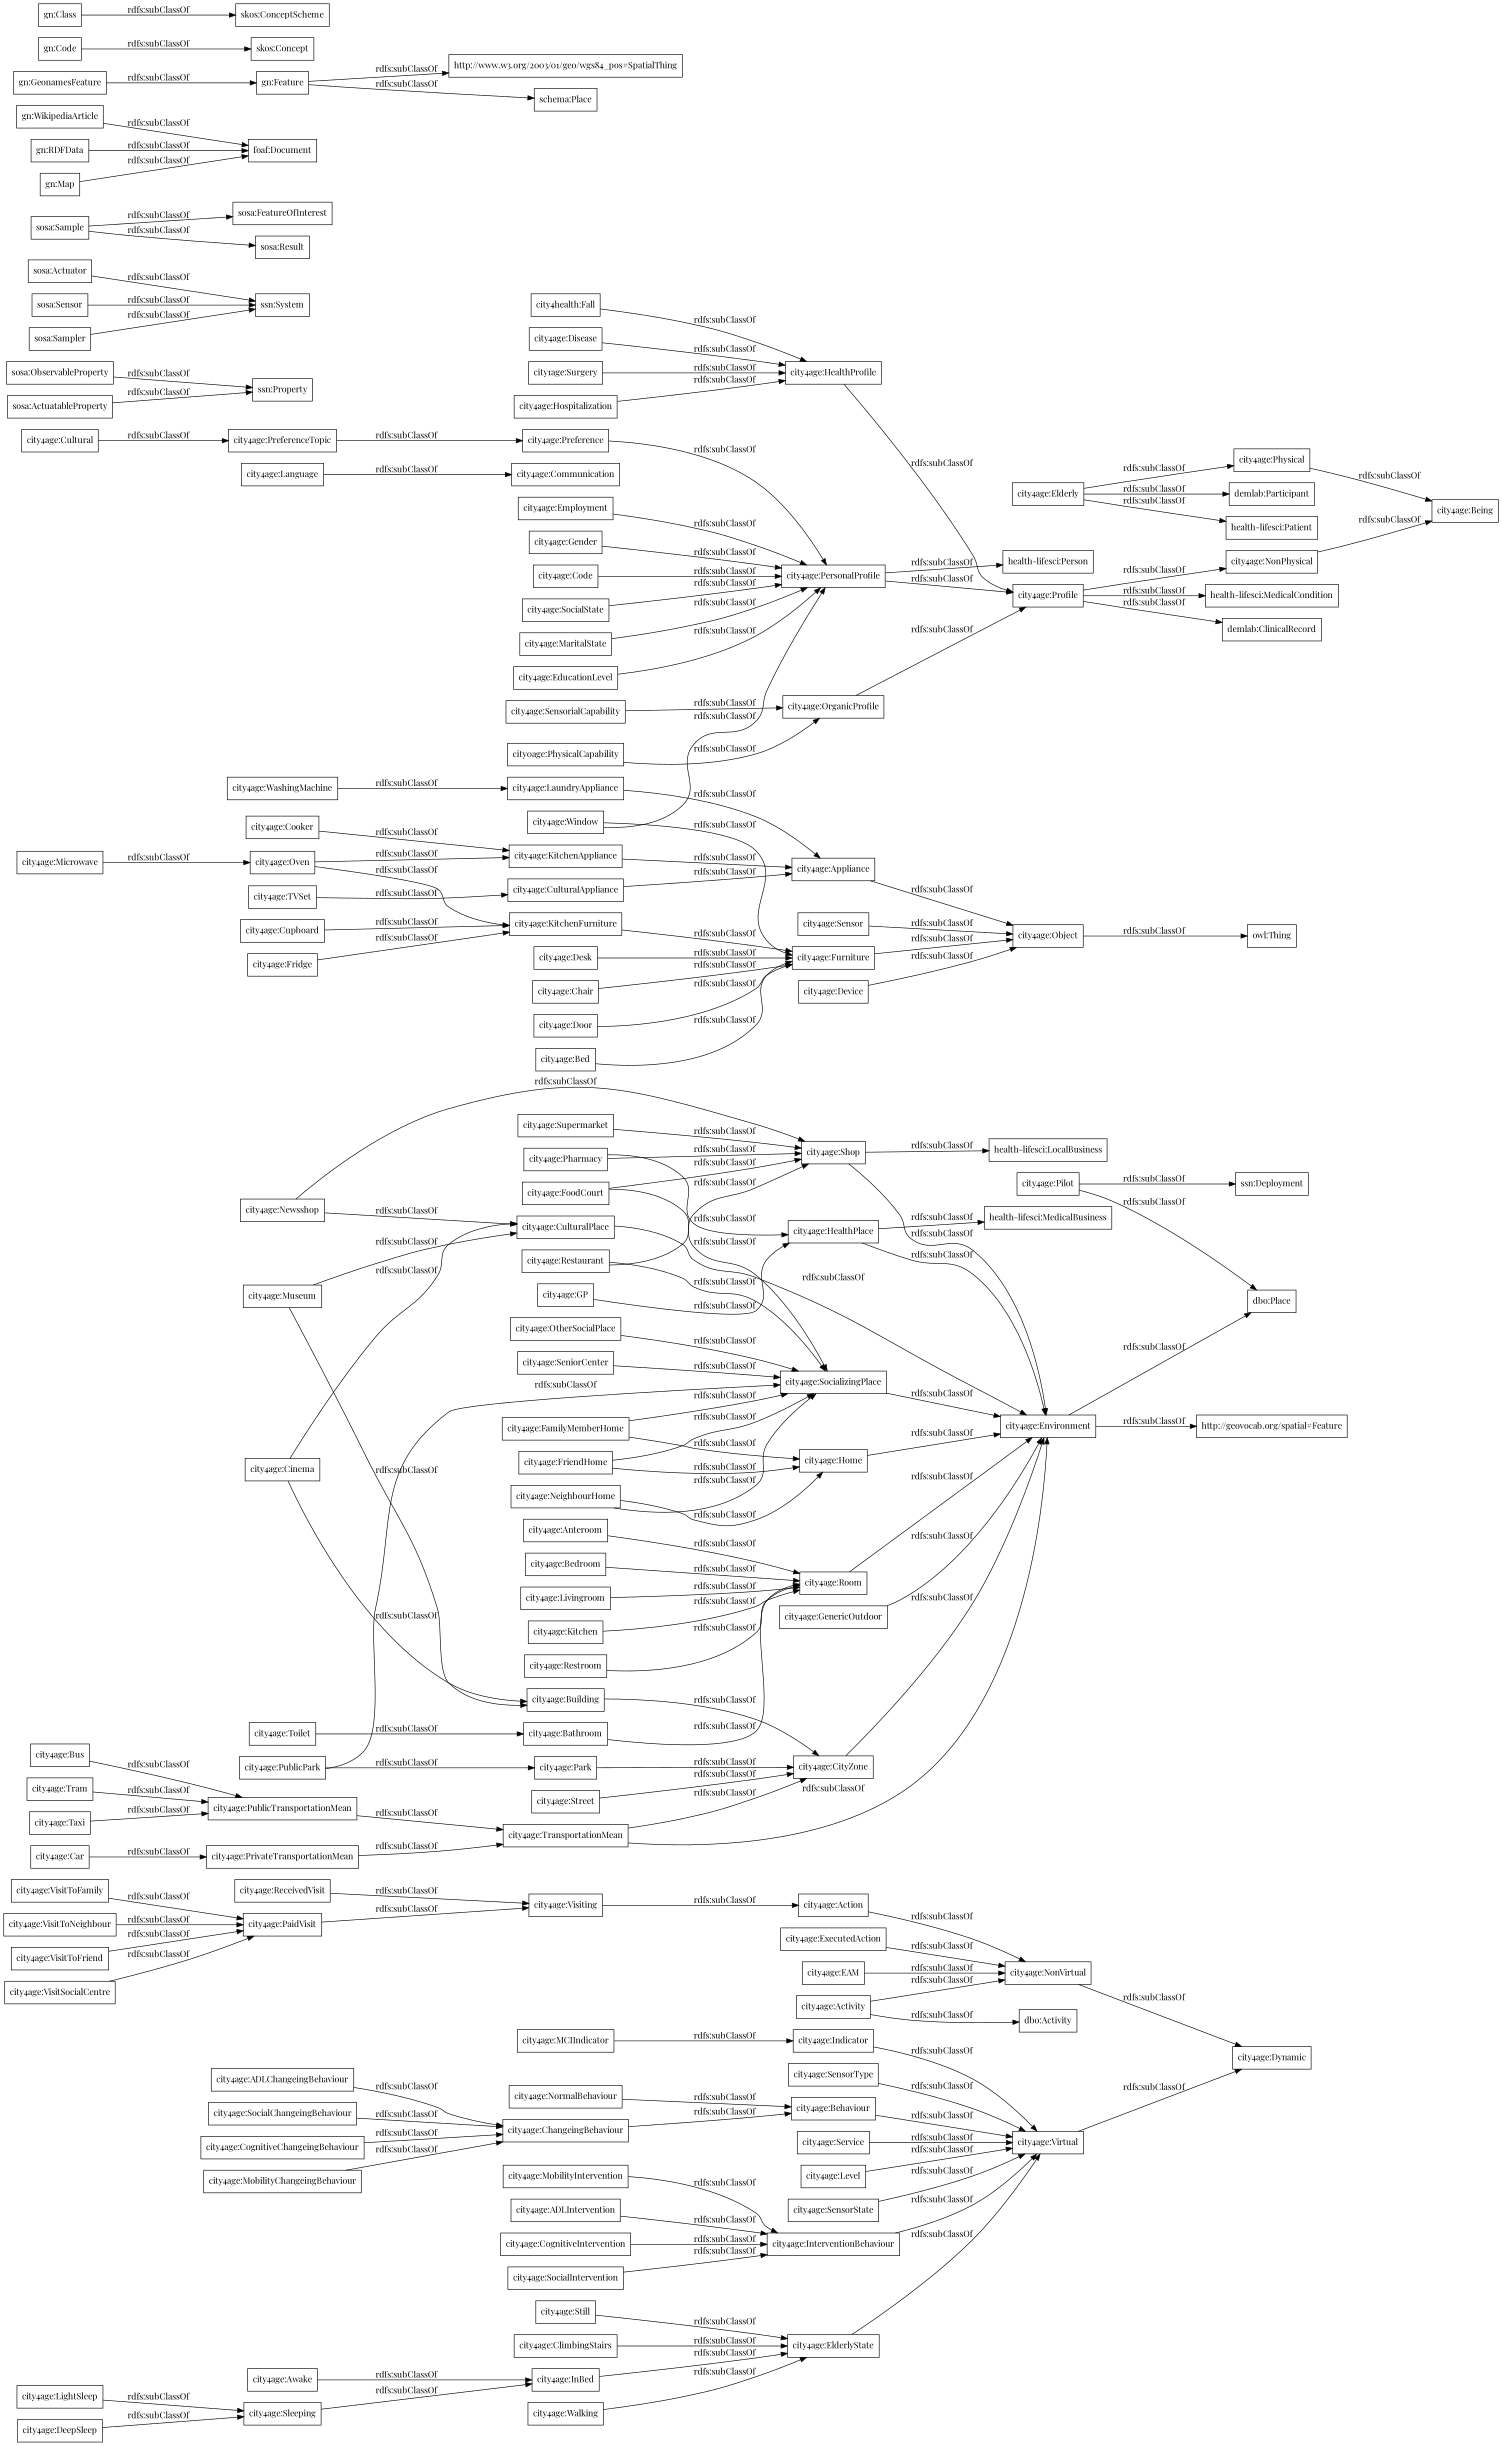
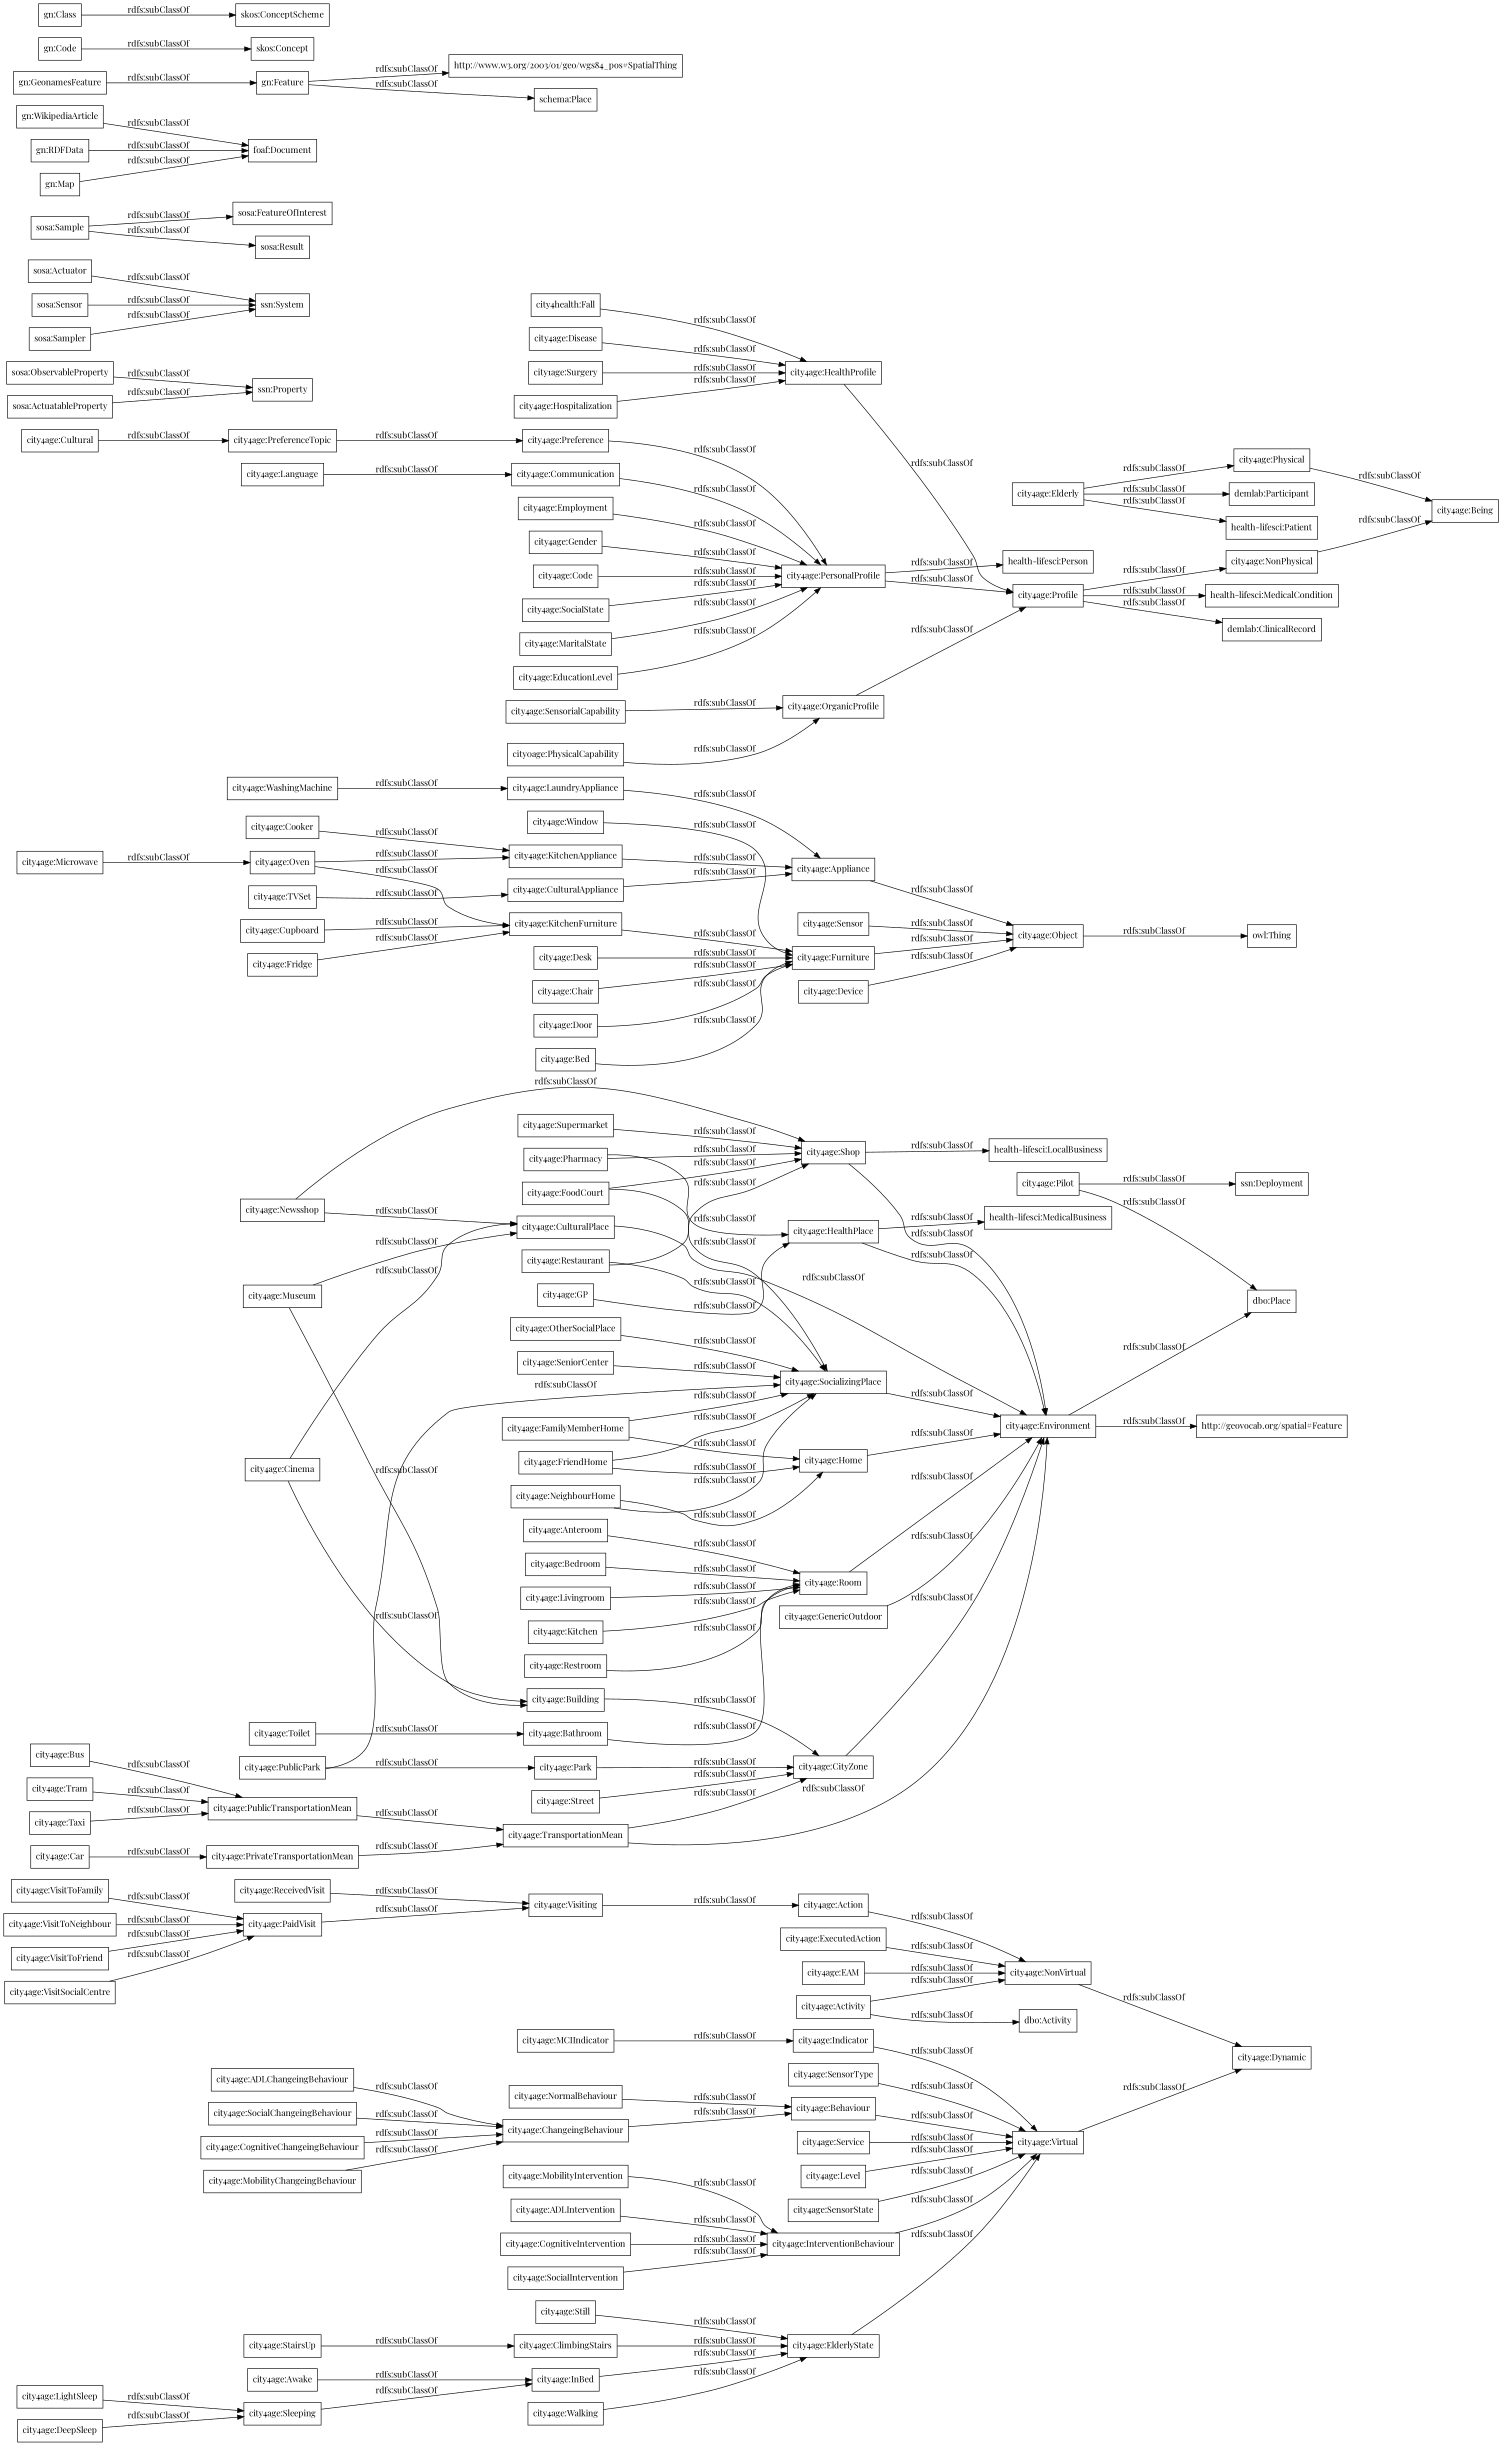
(723, 732) -> (725, 503)
none -> (282, 2346)
